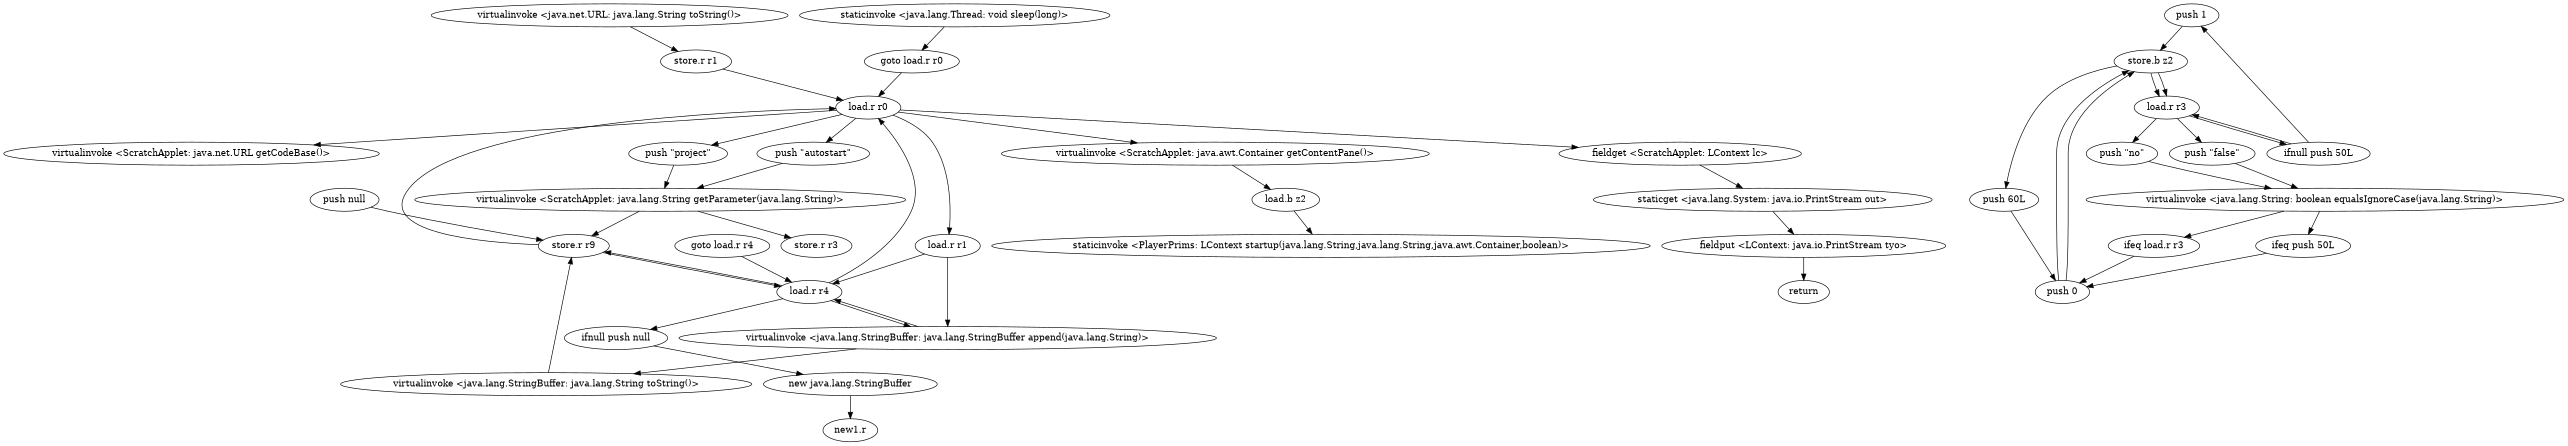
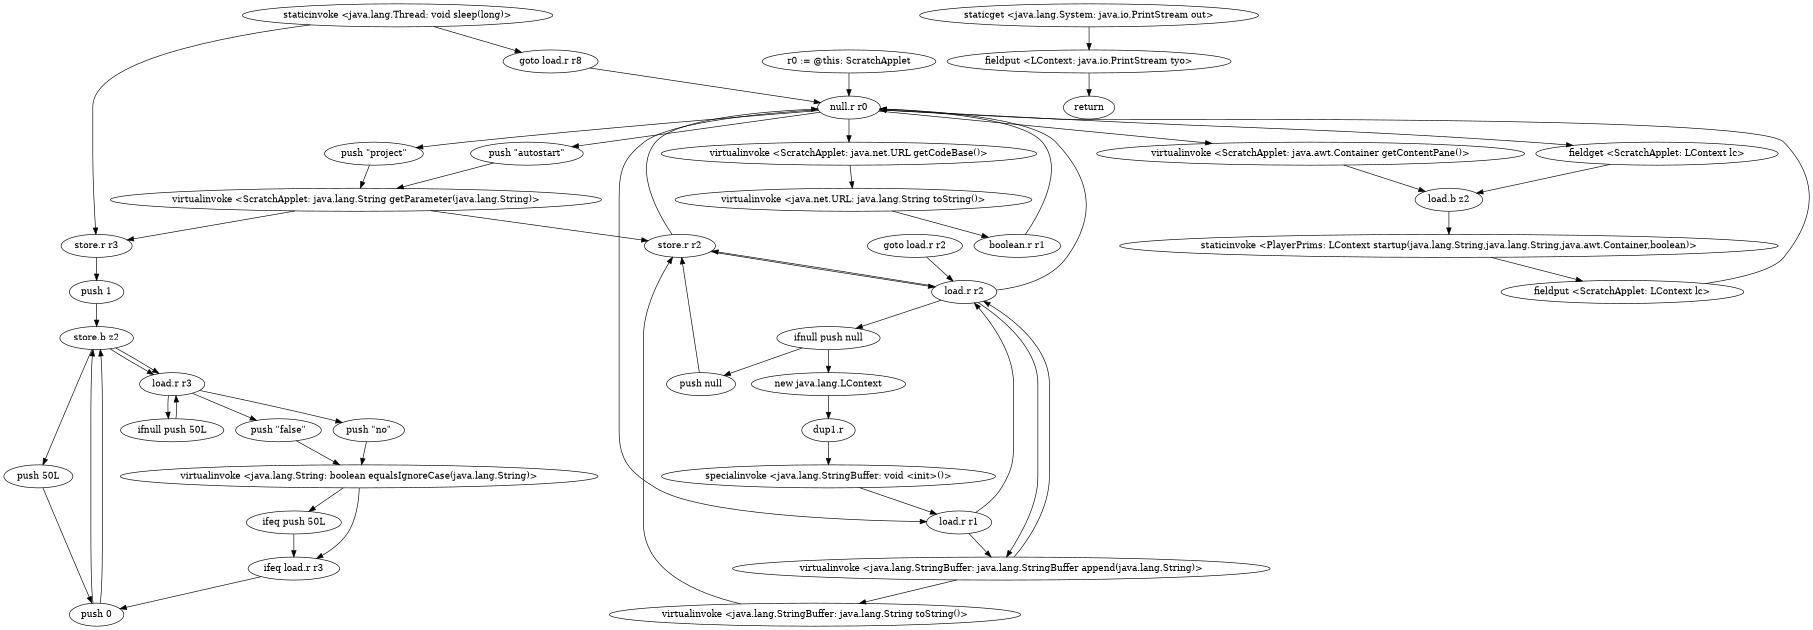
(696, 61) -> (1017, 246)
none -> (849, 61)
(912, 61) -> (551, 61)
none -> (134, 66)
(2257, 87) -> (97, 266)
(868, 108) -> (849, 108)
none -> (851, 174)
(1718, 175) -> (1547, 178)
(2004, 200) -> (38, 476)
(574, 246) -> (680, 246)
(722, 246) -> (915, 246)
(2180, 269) -> (294, 542)
(809, 292) -> (964, 292)
none -> (1622, 292)
none -> (766, 361)
(850, 384) -> (828, 384)
(850, 430) -> (828, 430)
none -> (828, 476)
